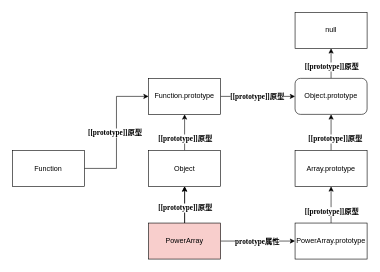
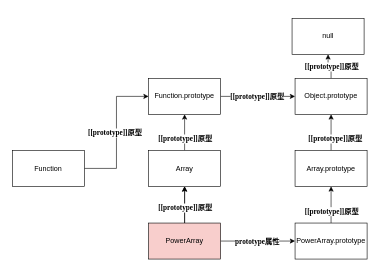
(331, 30) -> (328, 36)
(331, 96) -> (331, 96)
(185, 168) -> (185, 168)
